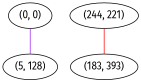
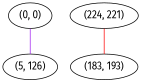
(104, 16) -> (104, 16)
(30, 67) -> (30, 67)
(104, 67) -> (104, 67)
